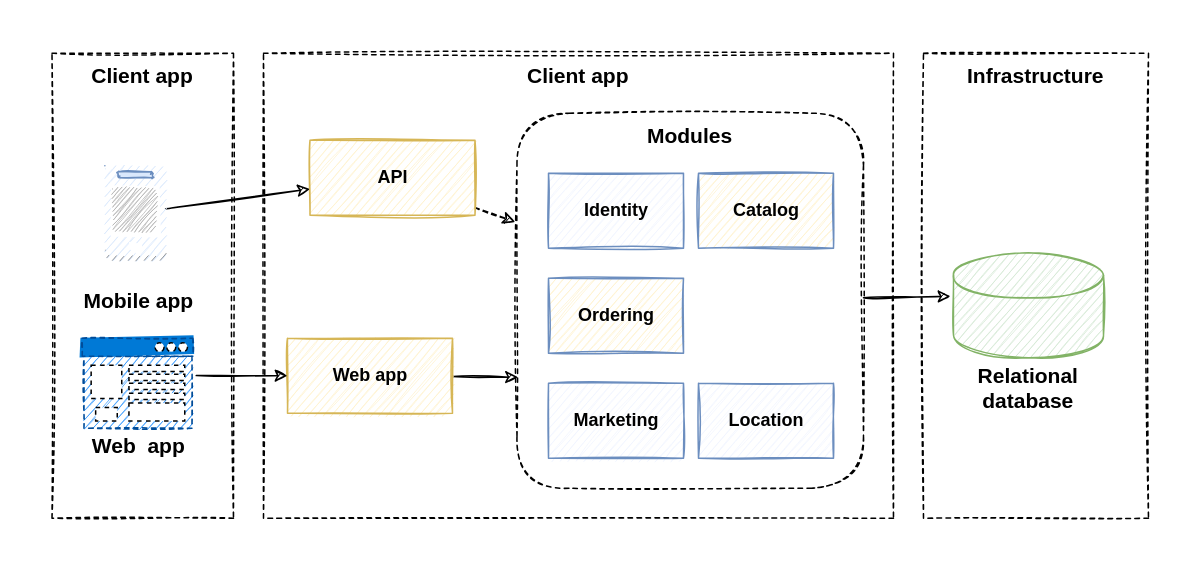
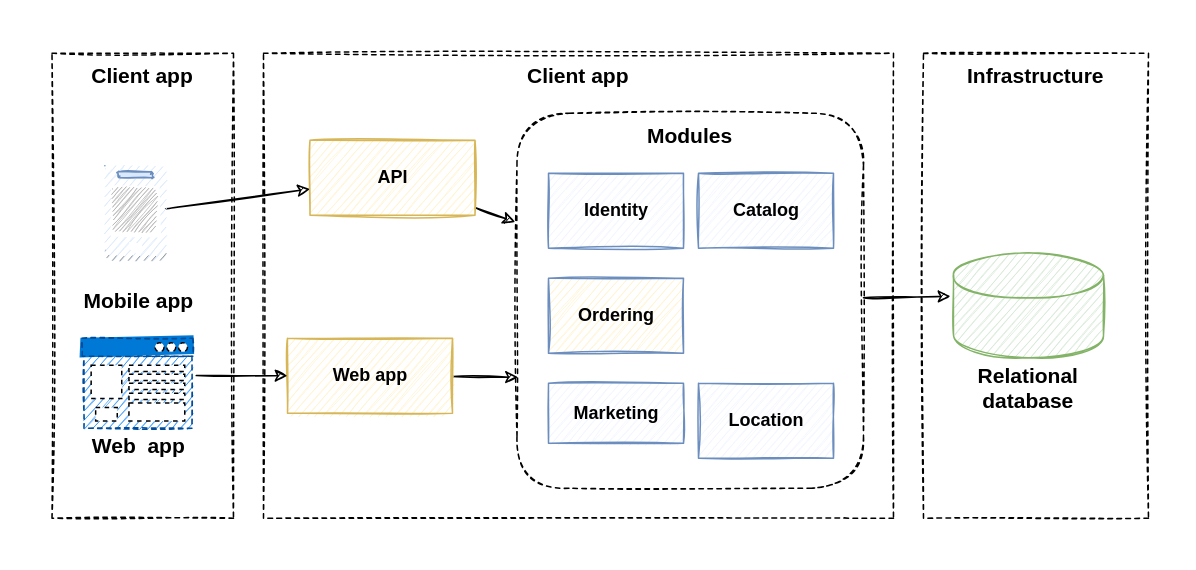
(766, 211) -> (766, 211)
(489, 213) -> (489, 213)
(616, 421) -> (616, 413)
